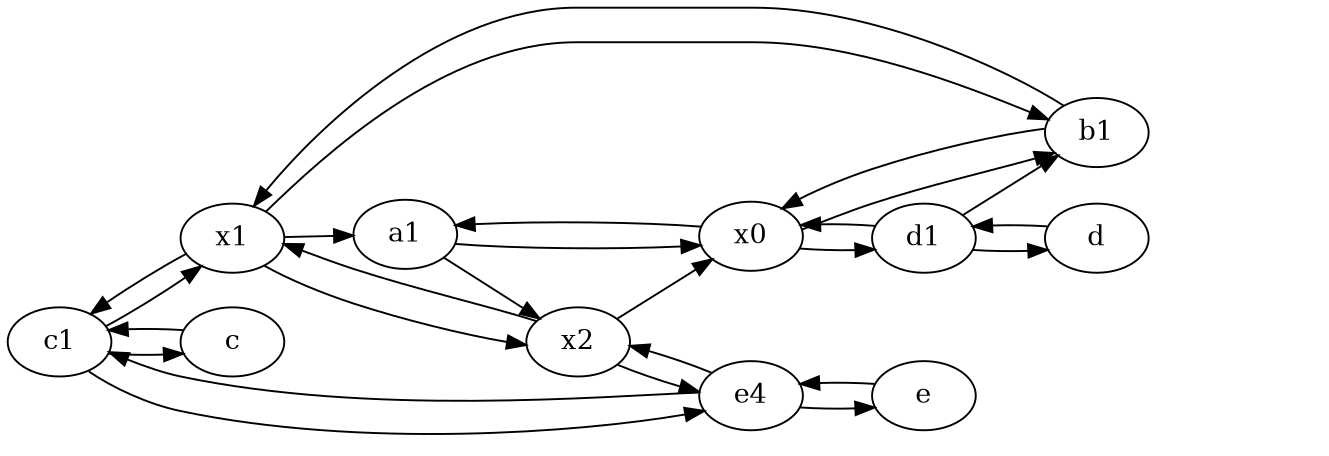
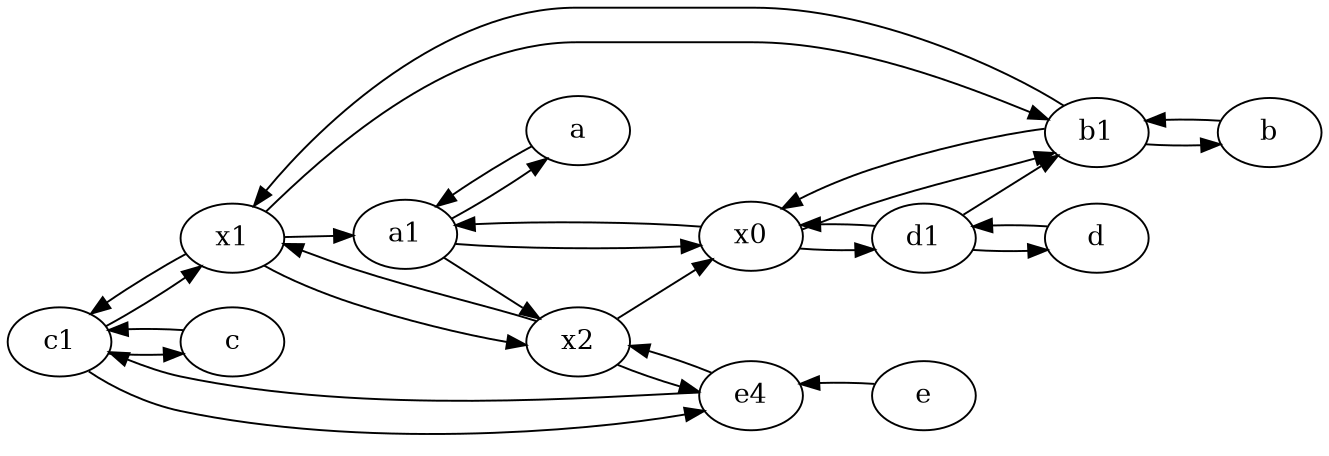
none -> (578, 131)
none -> (1270, 133)
(828, 409) -> none
